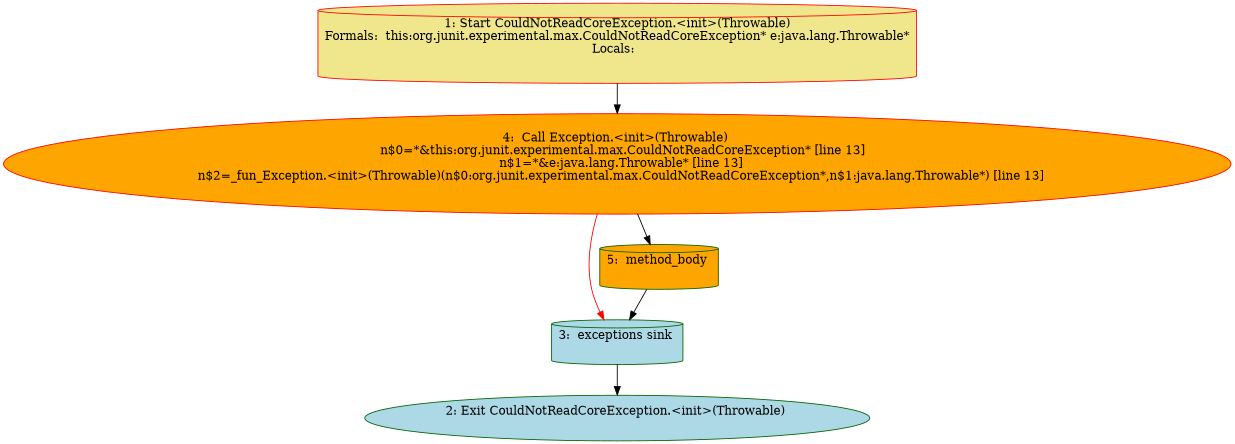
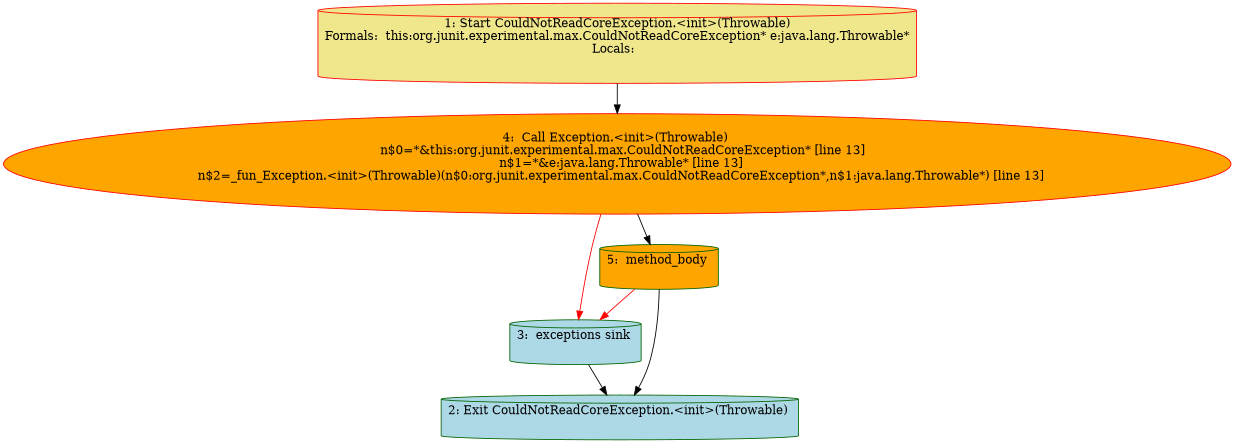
(640, 301) -> (621, 302)
none -> (655, 340)
(617, 418) -> (620, 417)
